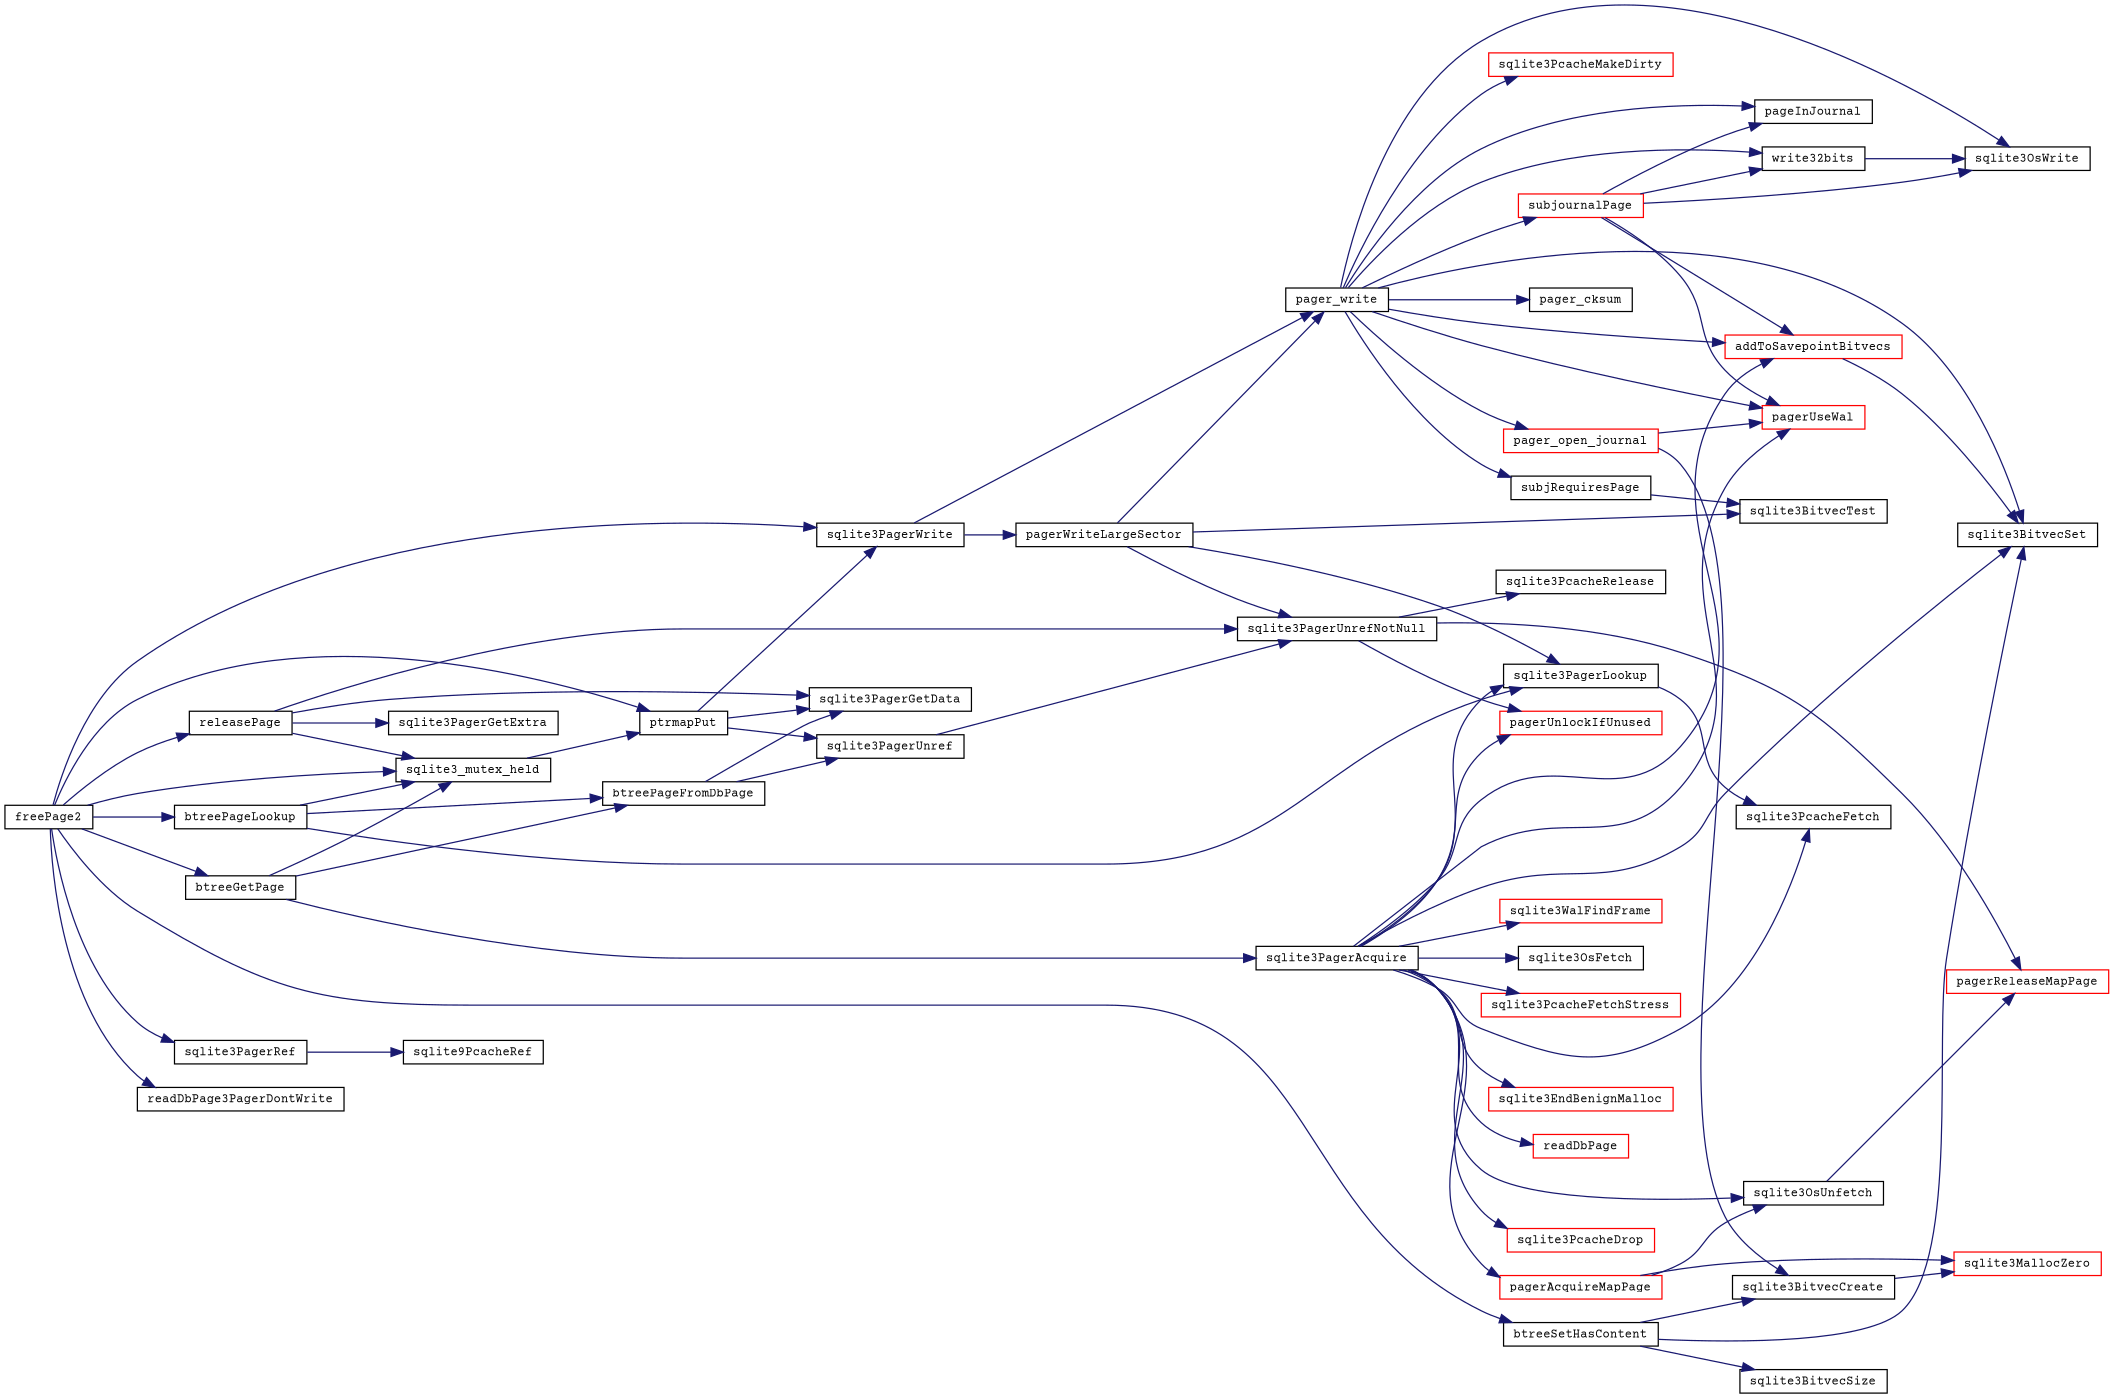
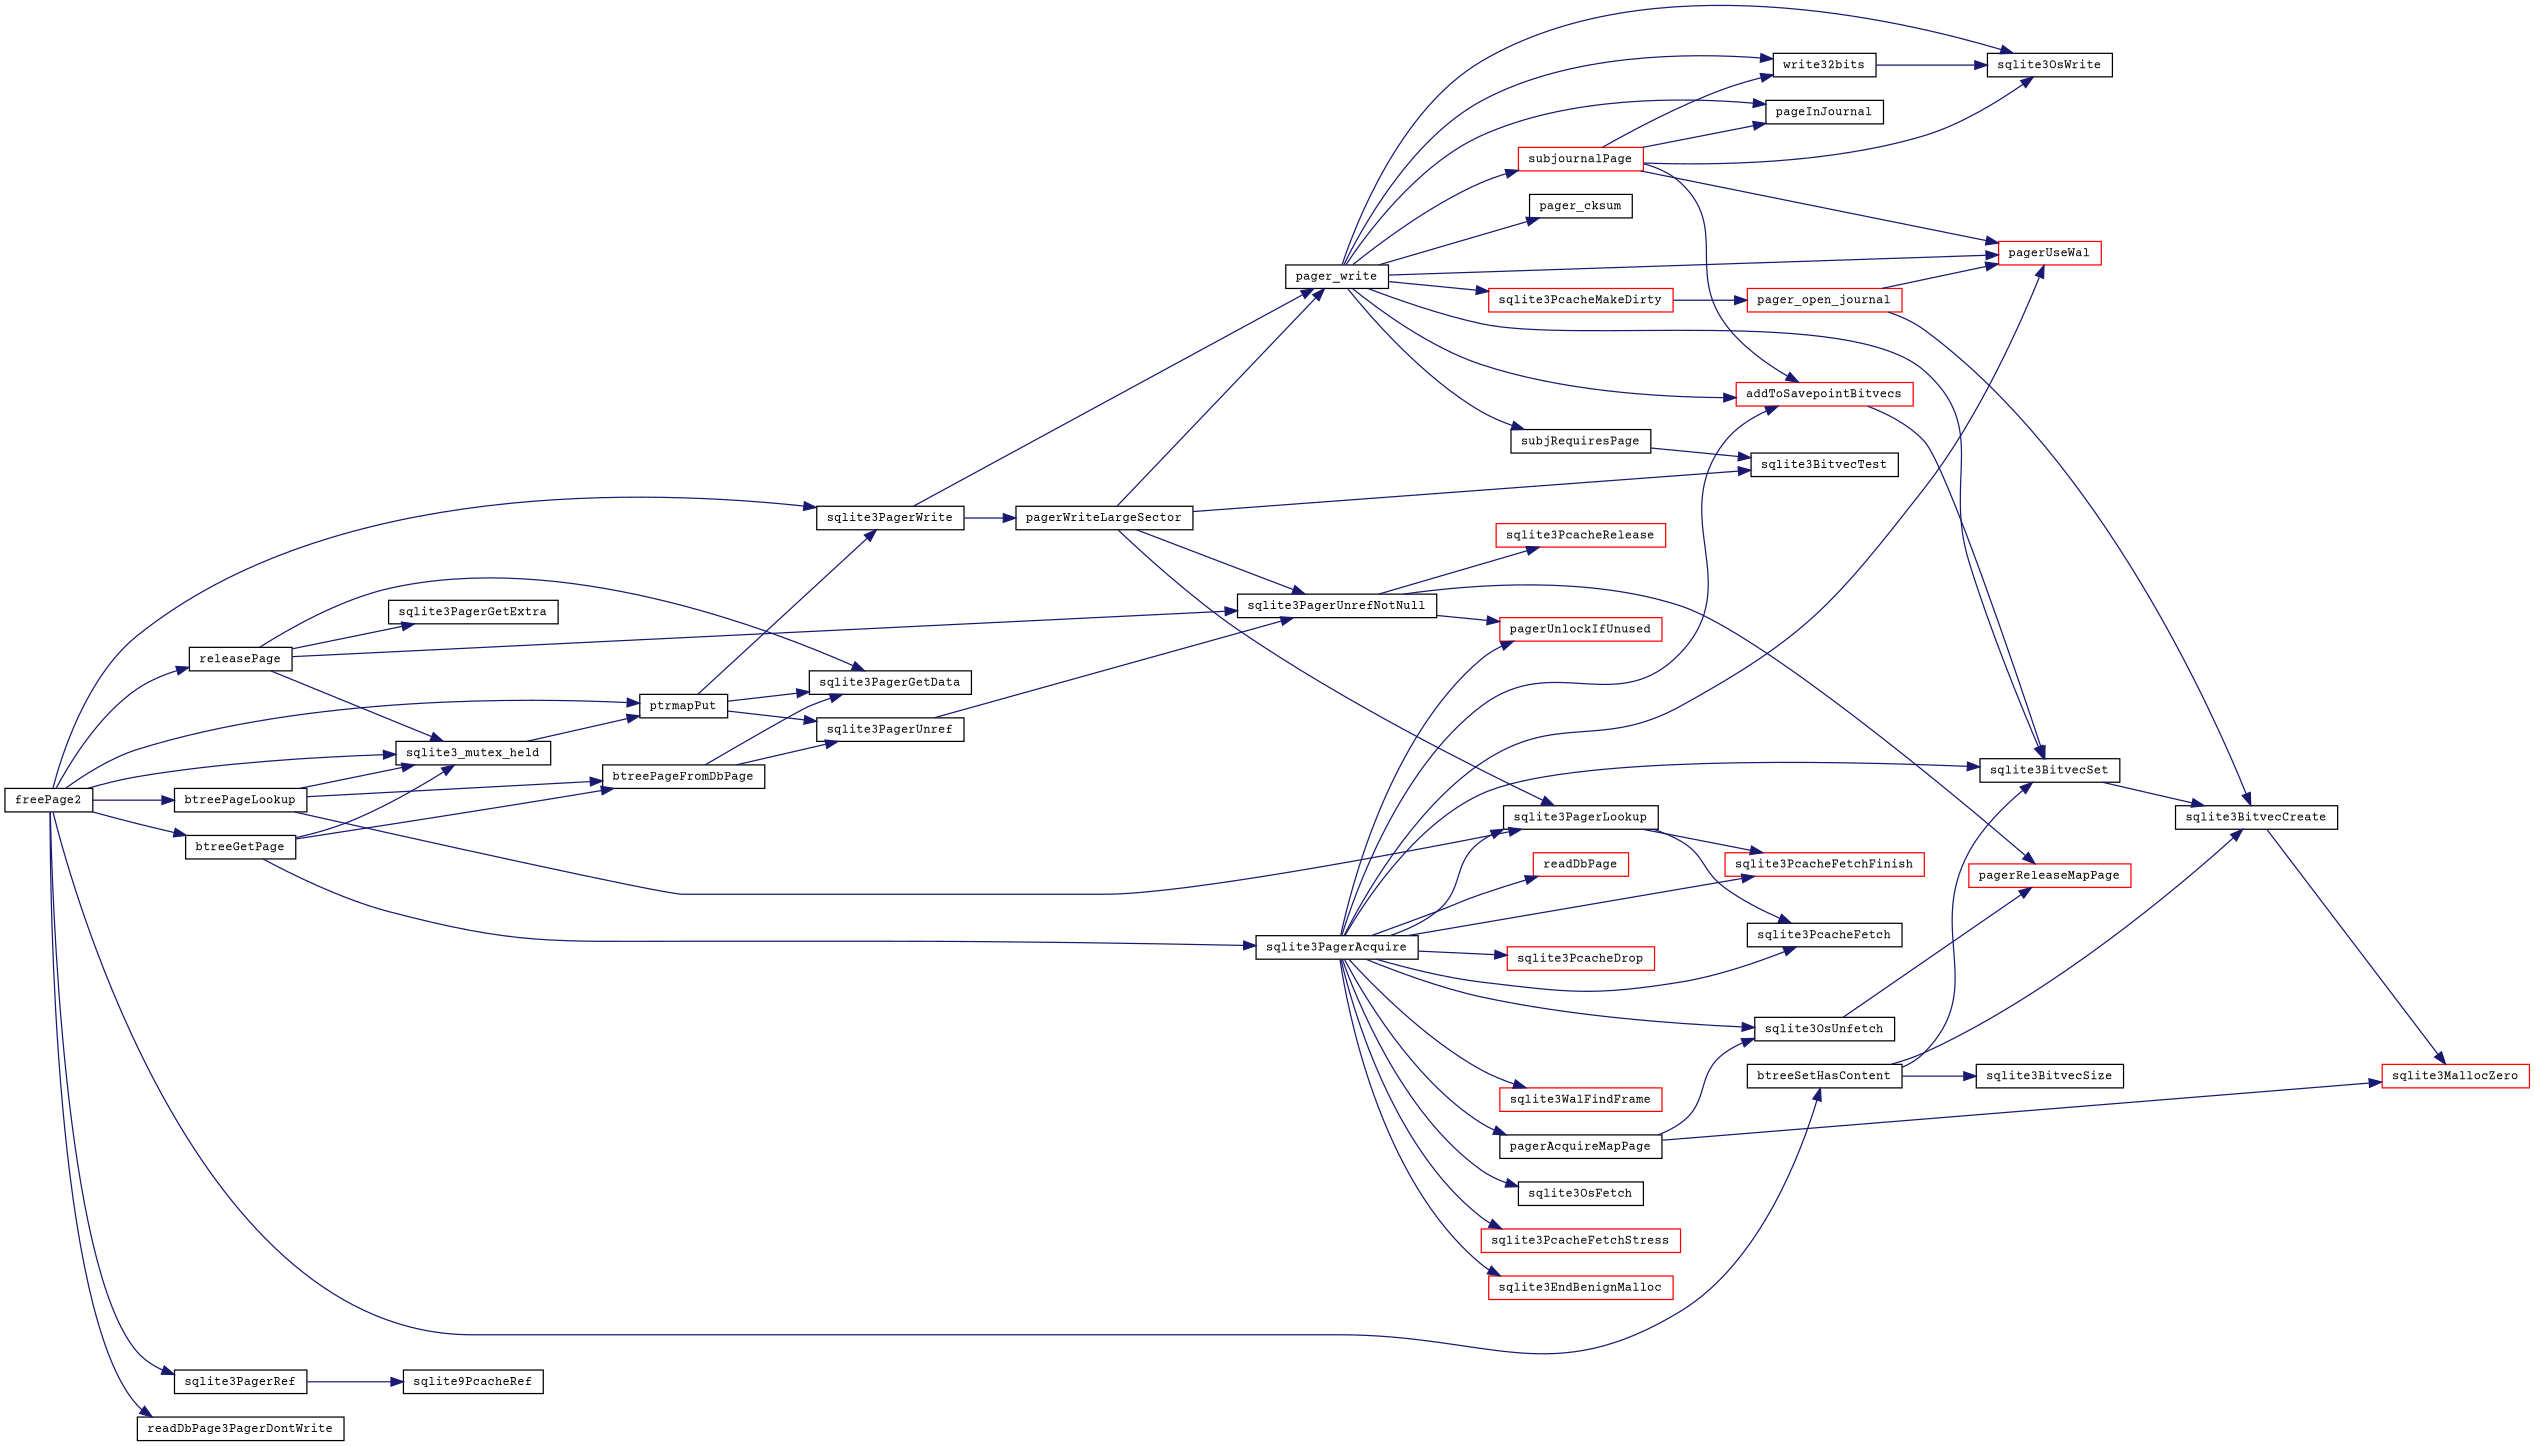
(1427, 377) -> (1704, 300)
(1581, 582) -> (1581, 535)
none -> (2147, 793)
none -> (1825, 865)
(1581, 1287) -> (1581, 1147)
